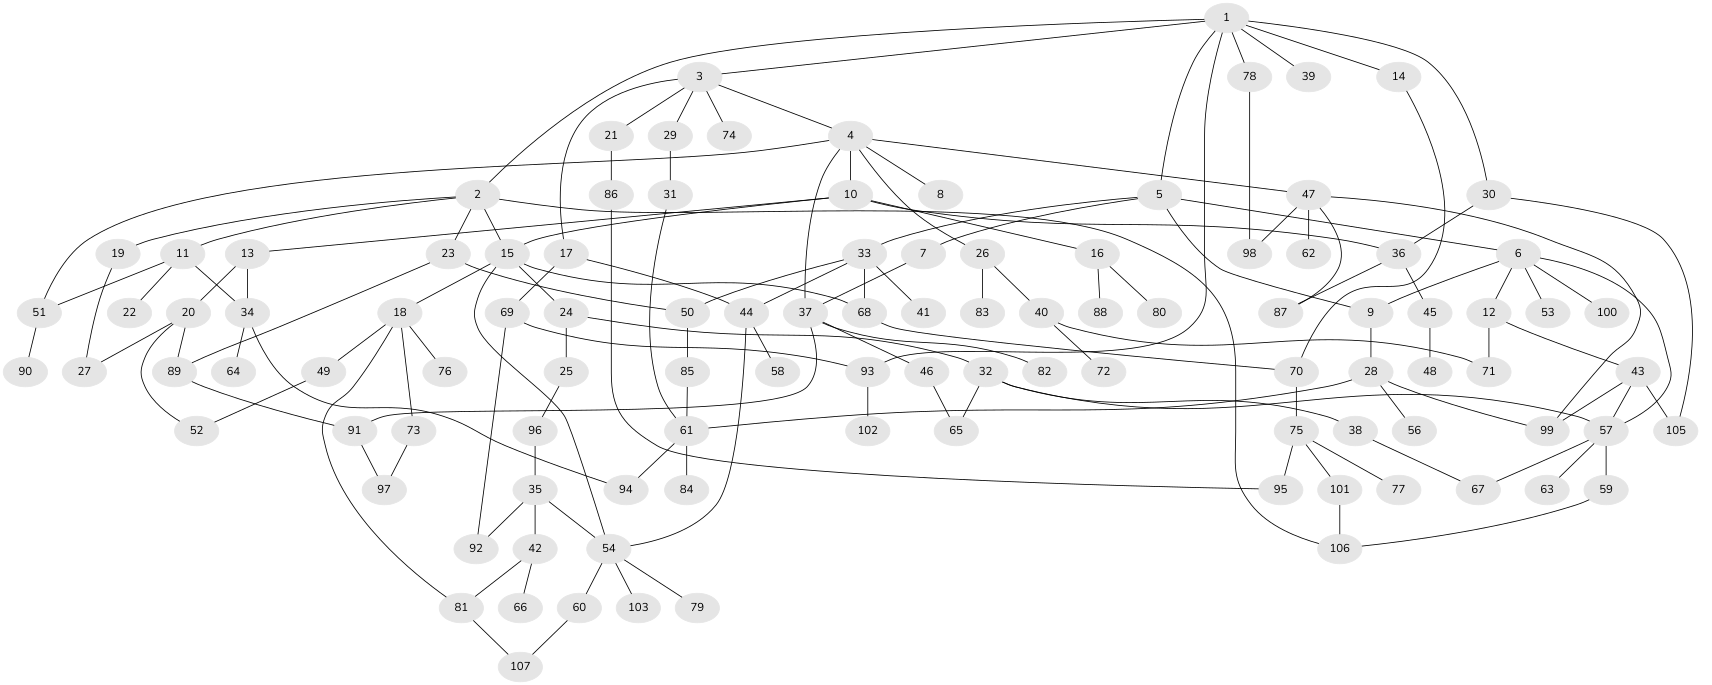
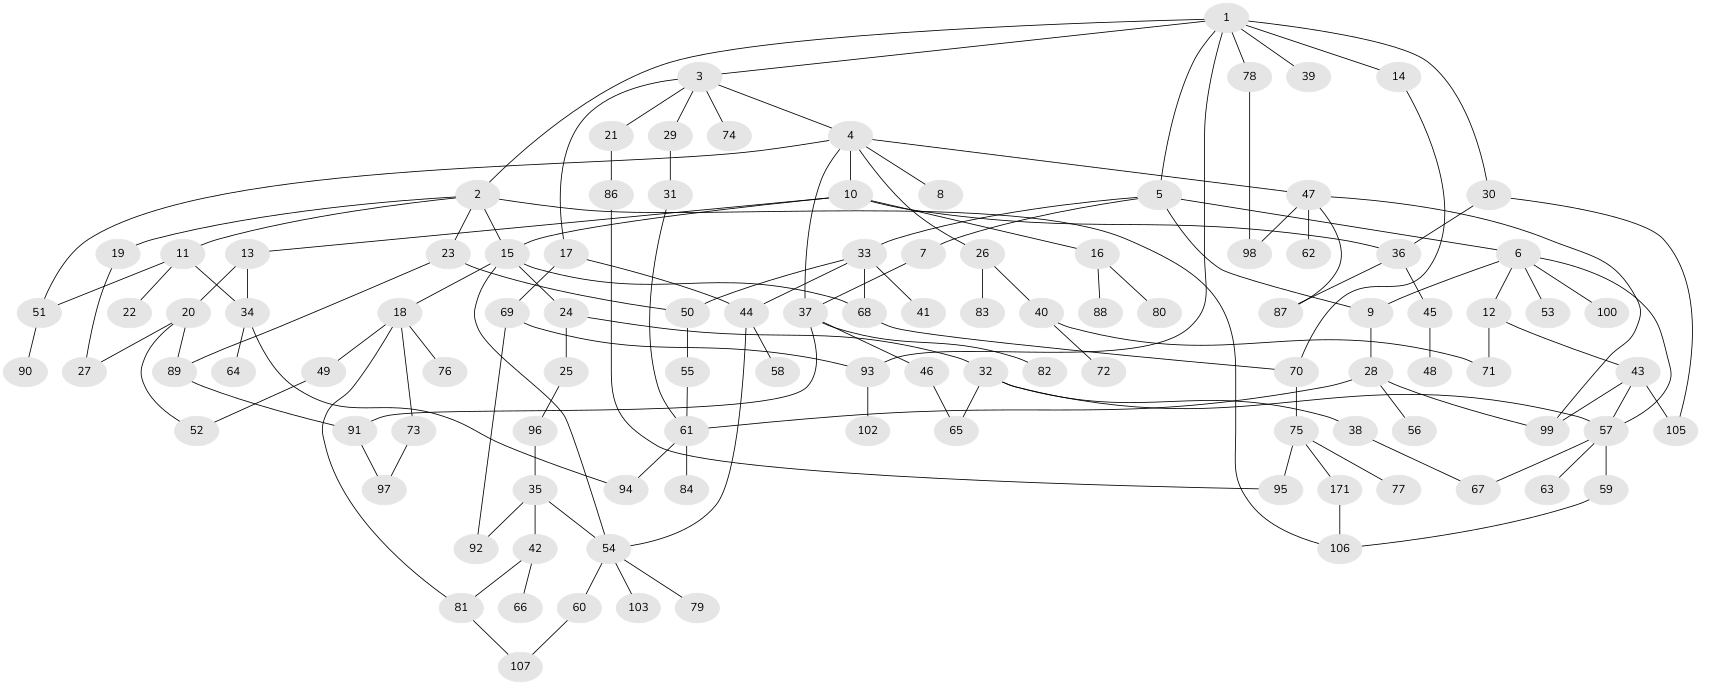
(688, 372) -> (688, 372)
(1340, 490) -> (1340, 490)
